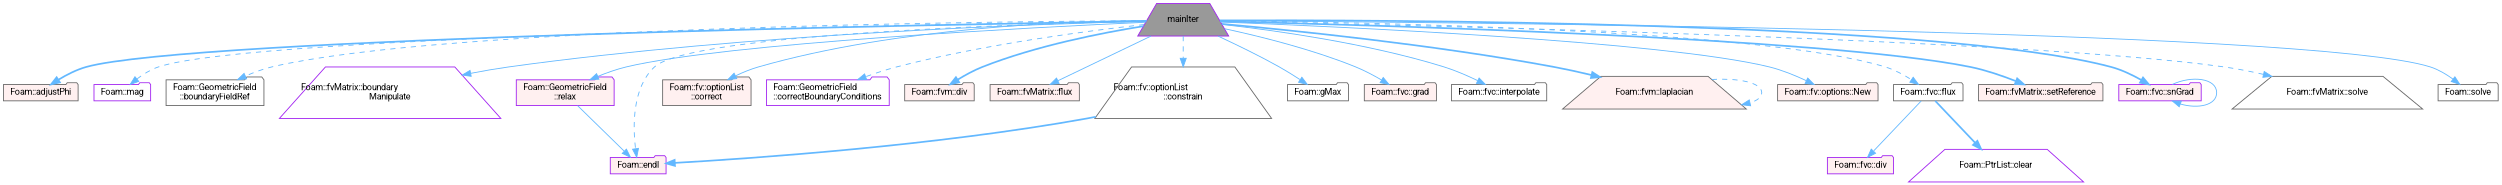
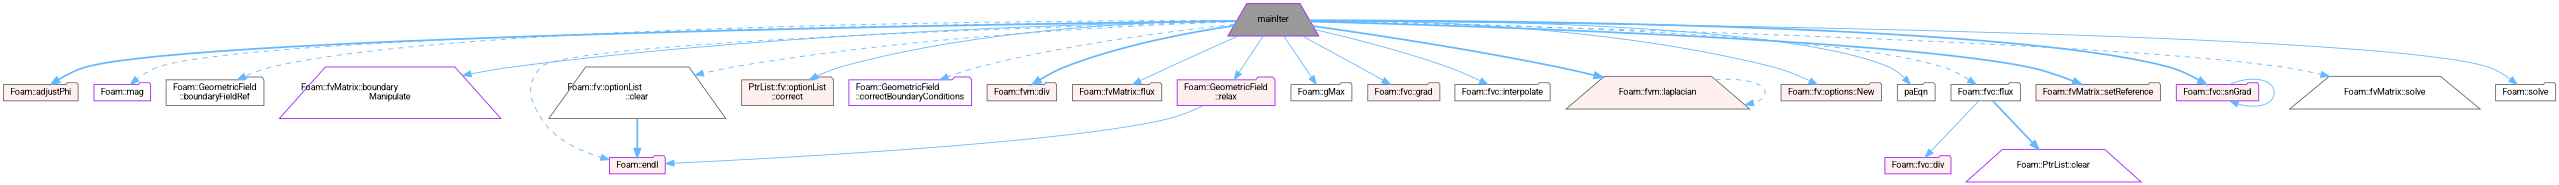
(707, 93) -> (788, 93)
(1183, 93) -> (637, 93)
none -> (1916, 93)
